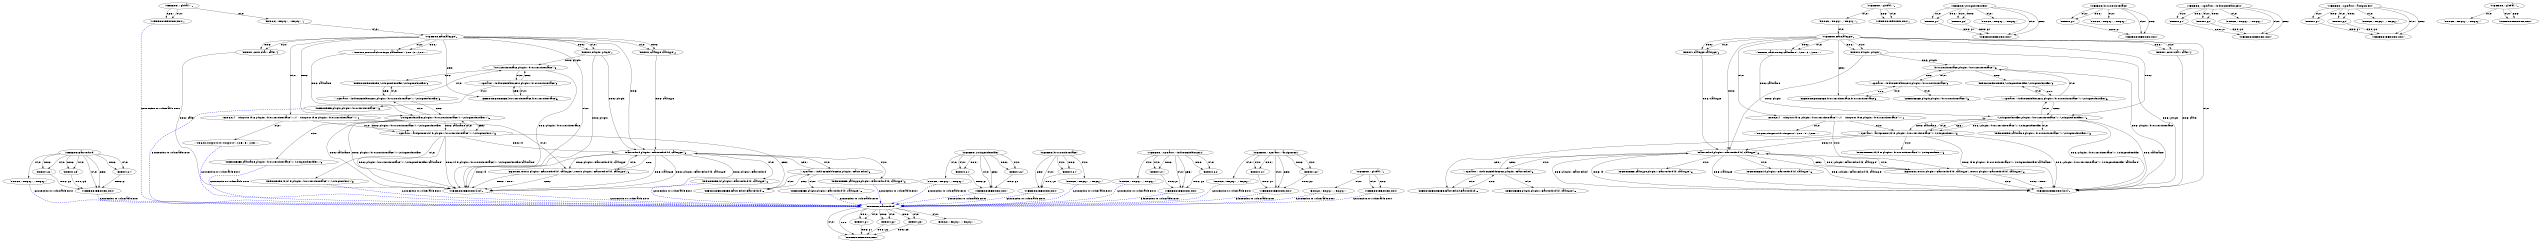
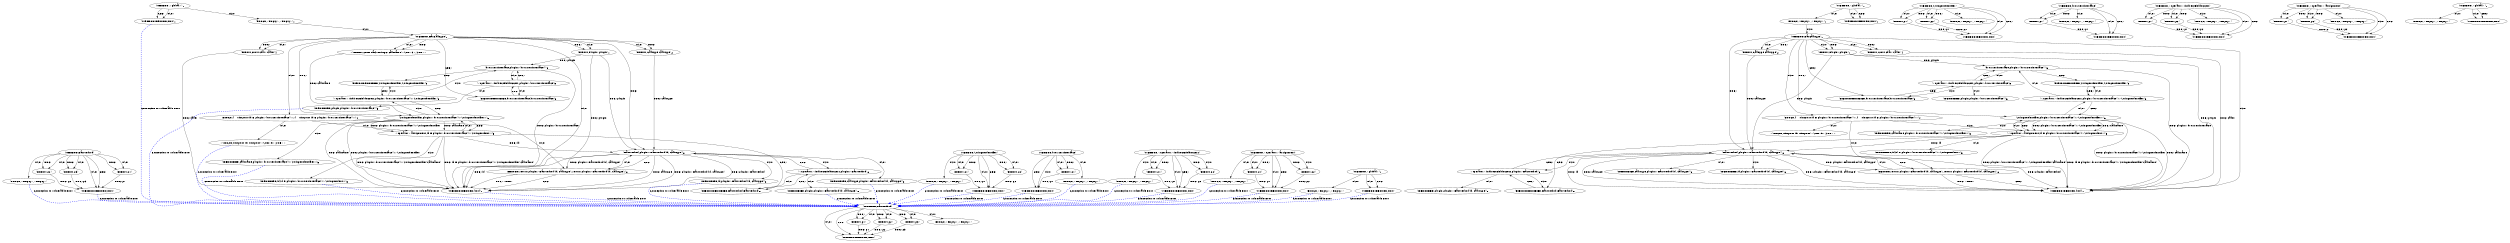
(1788, 52) -> none
